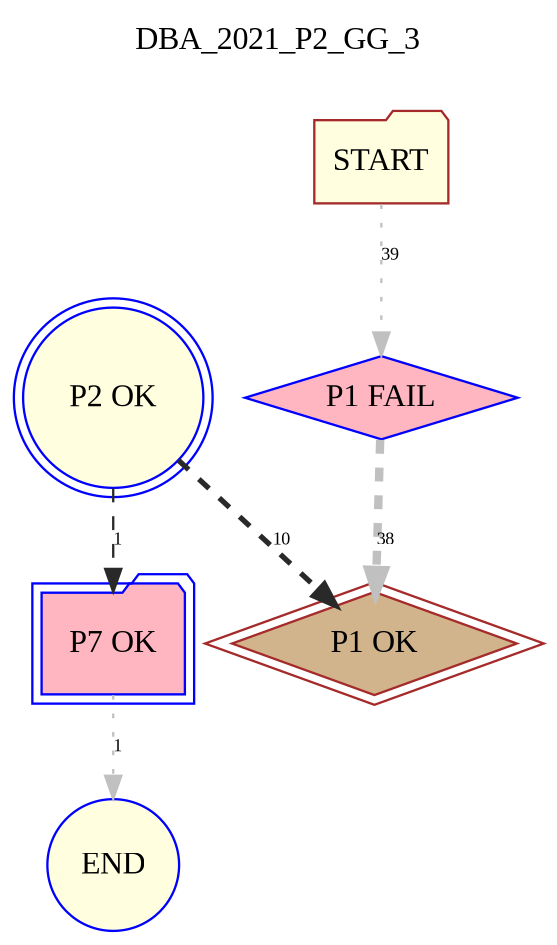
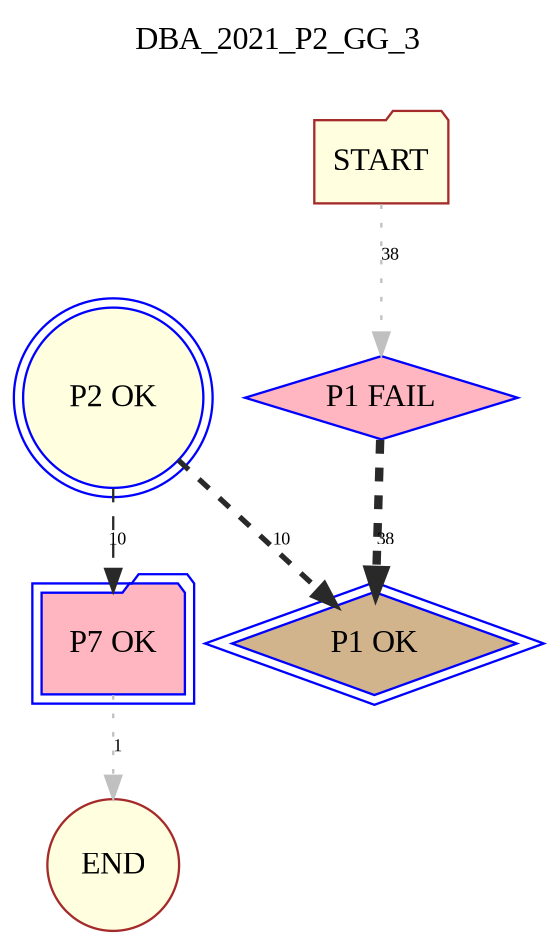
(391, 255) -> (391, 255)
(378, 505) -> (378, 505)
(118, 540) -> (118, 540)
(374, 644) -> (374, 644)
(113, 865) -> (113, 865)
